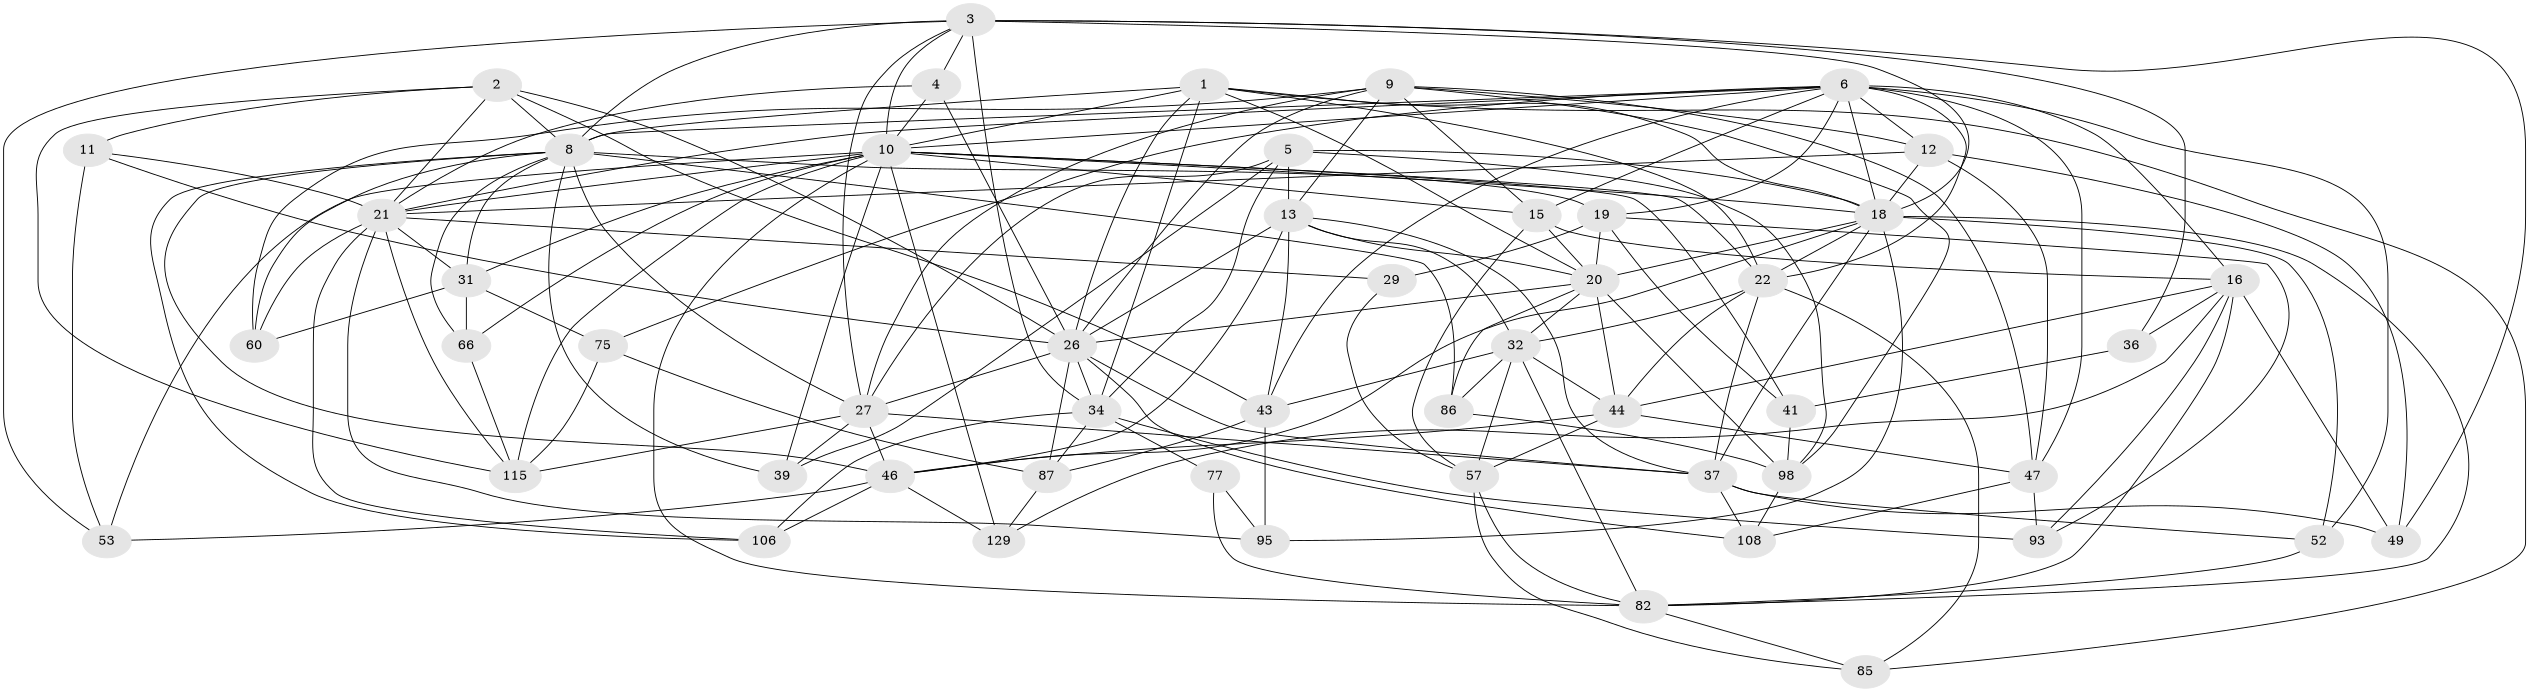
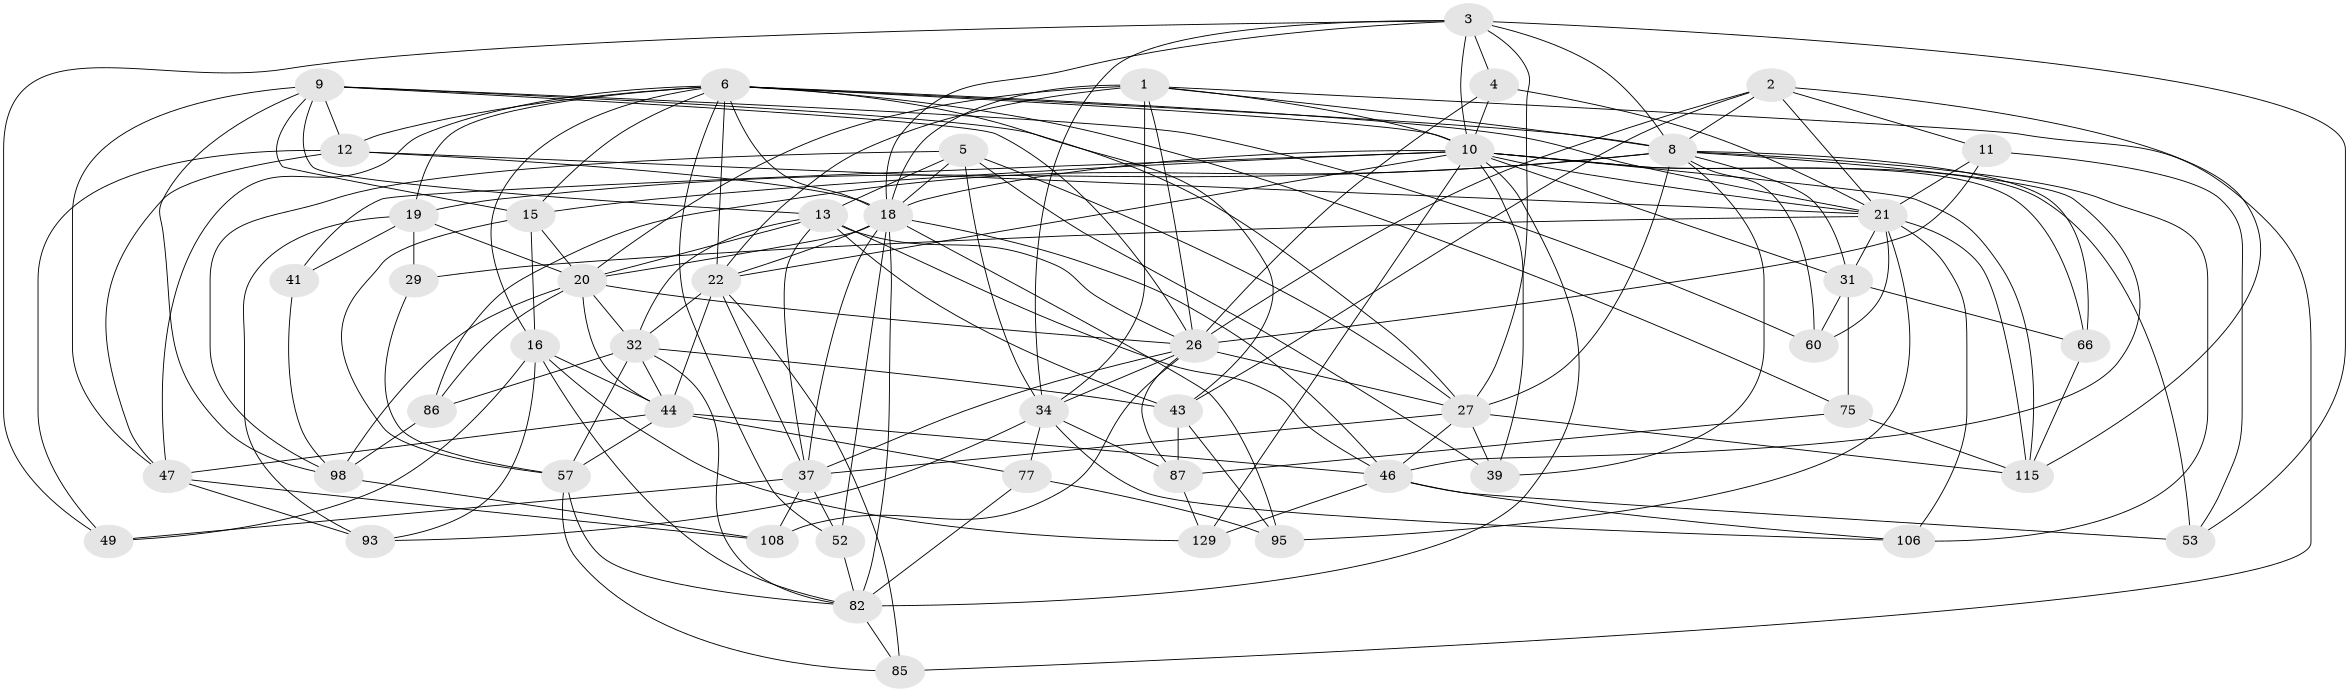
(2132, 346) -> none
none -> (848, 444)
